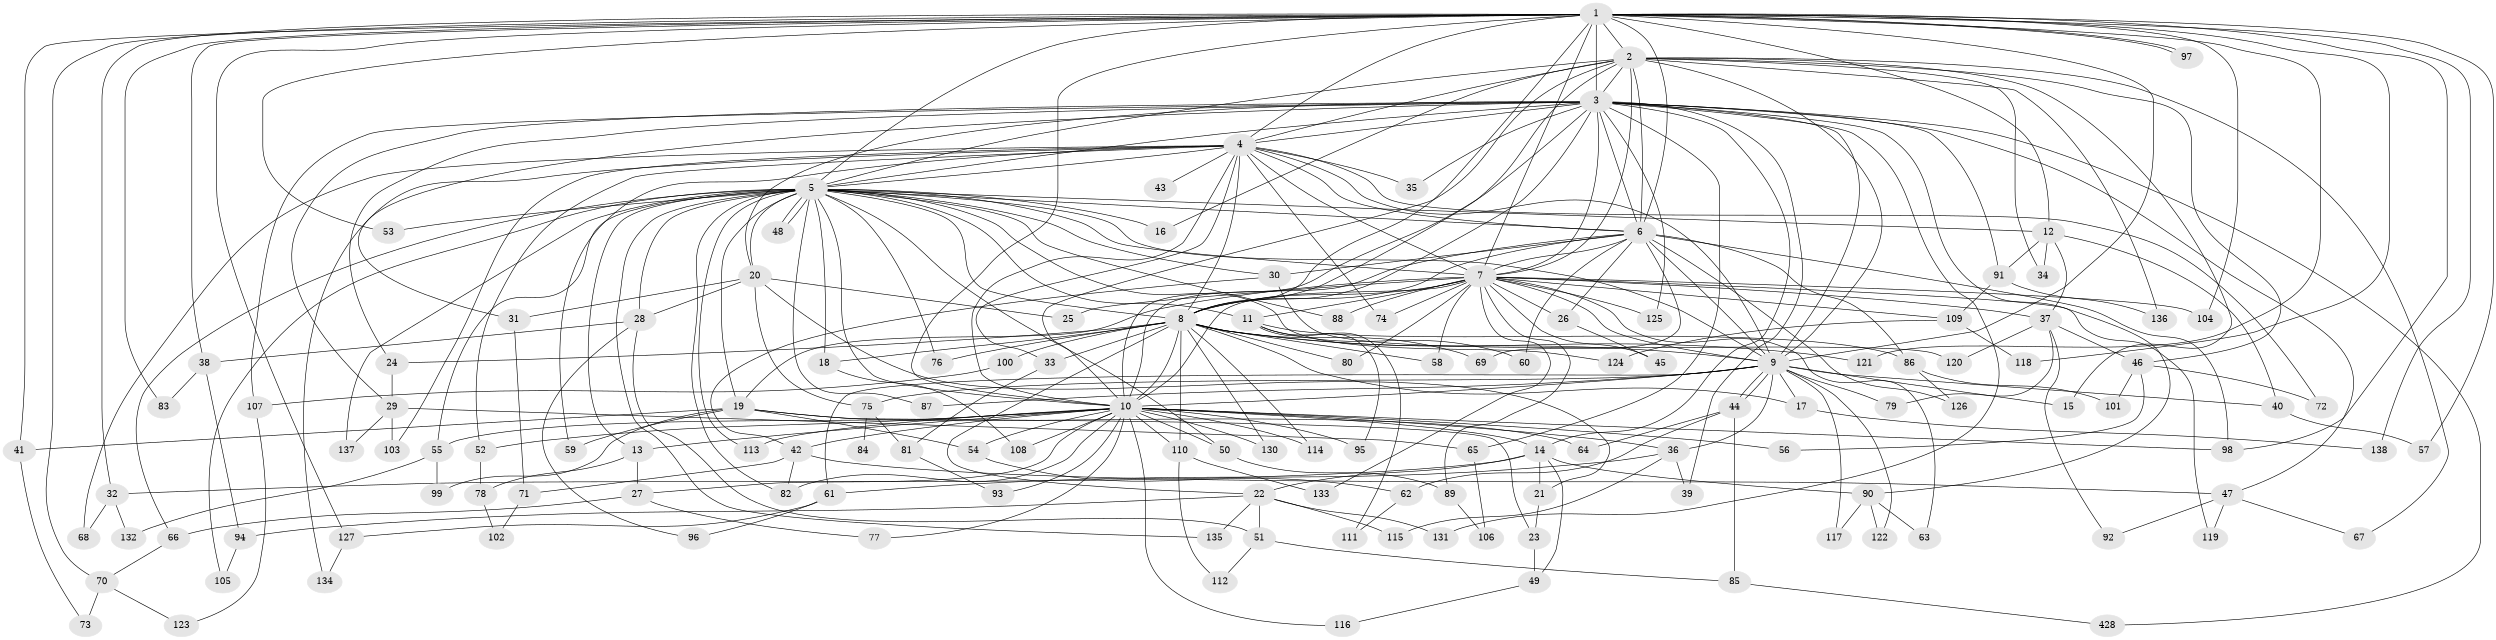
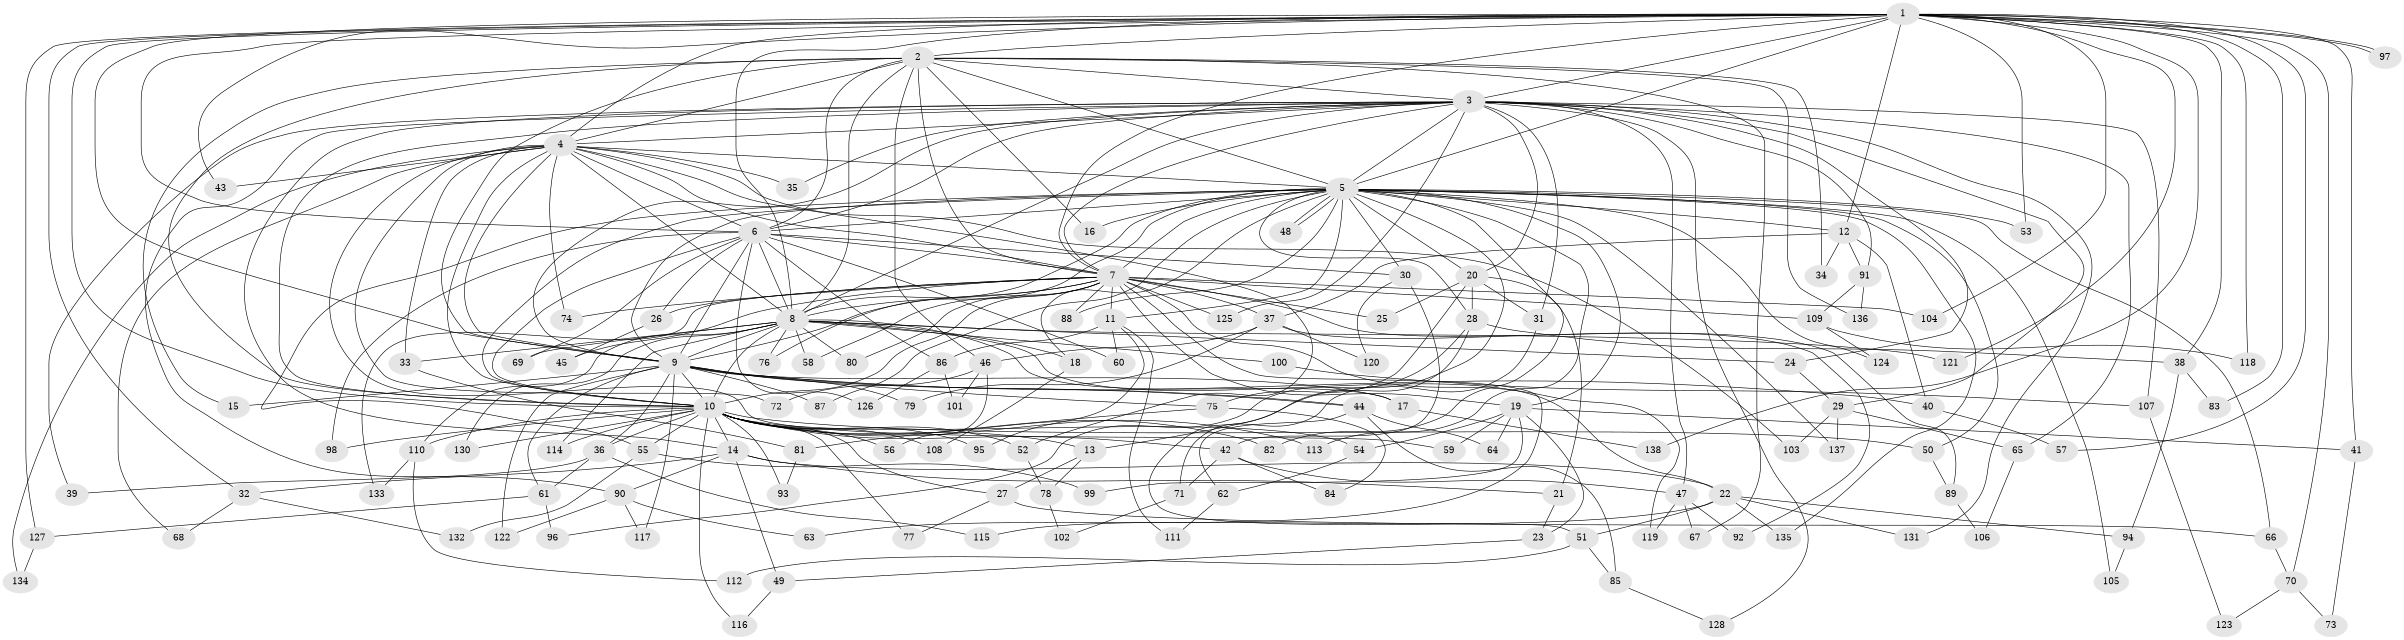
(2304, 42) -> (954, 33)
(791, 473) -> (1277, 474)
(2107, 626) -> (1717, 626)
